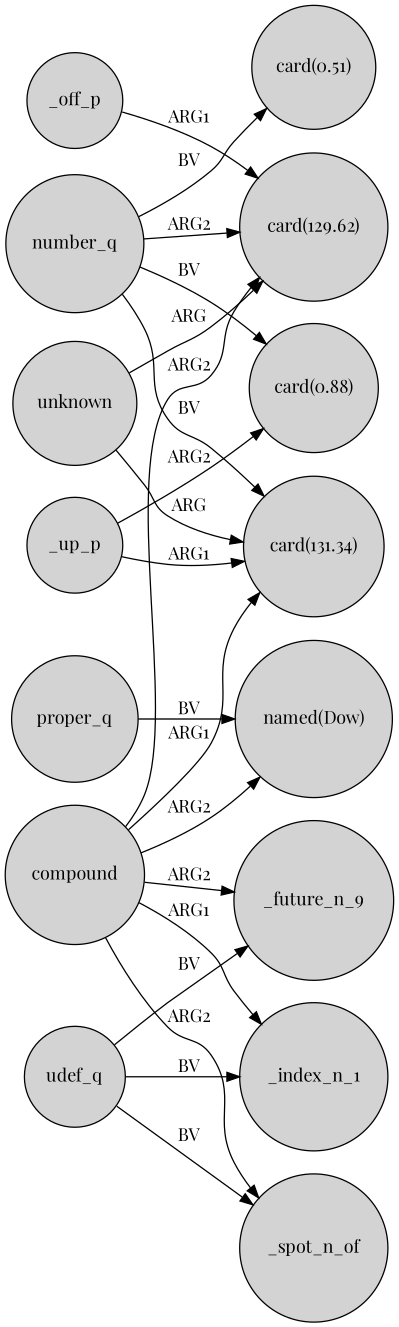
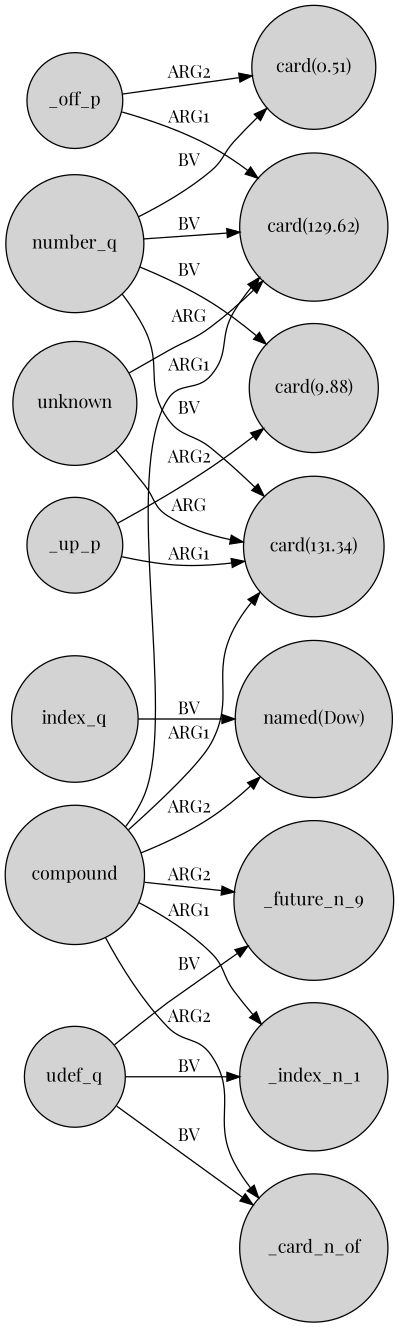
none -> (181, 86)
(189, 225) -> (189, 225)
(189, 366) -> (189, 366)
(314, 388) -> (314, 388)
(75, 719) -> (75, 719)
(314, 1248) -> (314, 1248)
